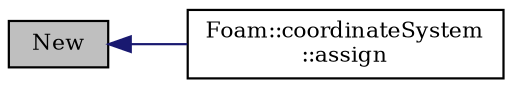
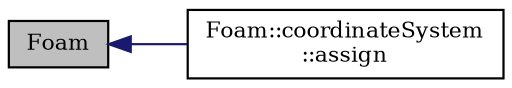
(59, 44) -> (59, 44)
